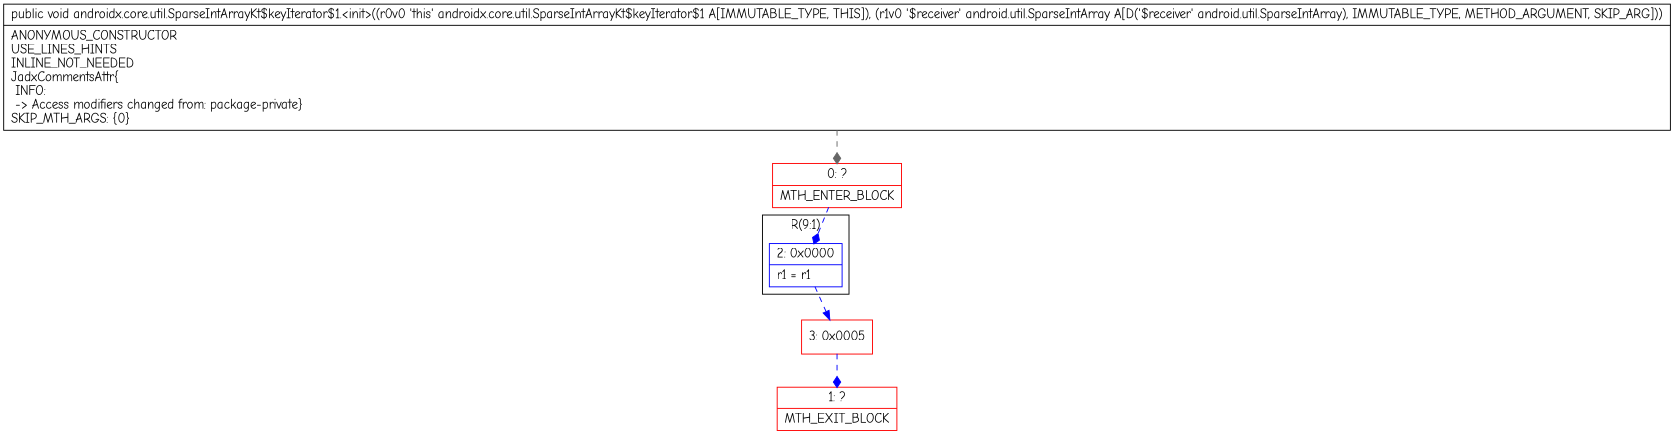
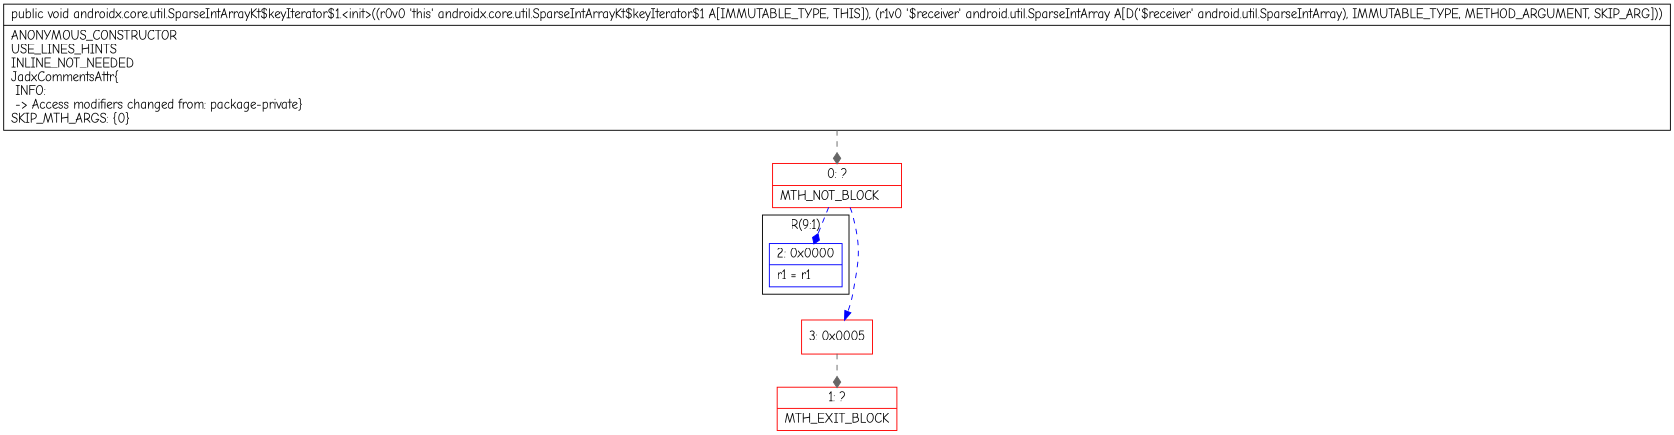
(837, 196) -> (830, 196)
(821, 300) -> (858, 259)
(837, 365) -> (837, 365)
